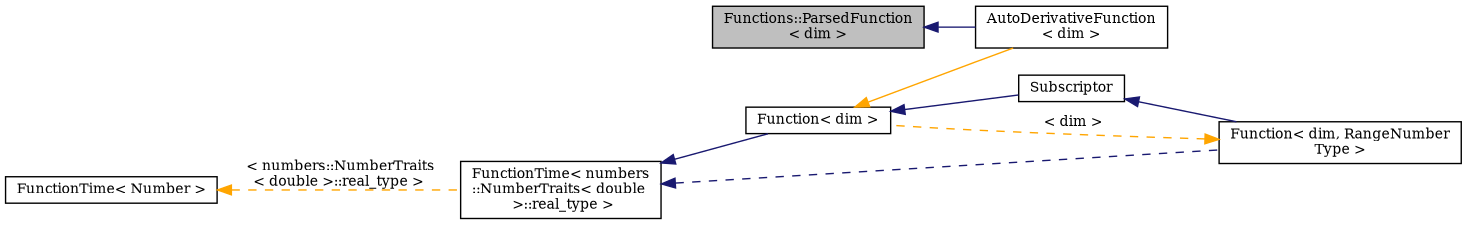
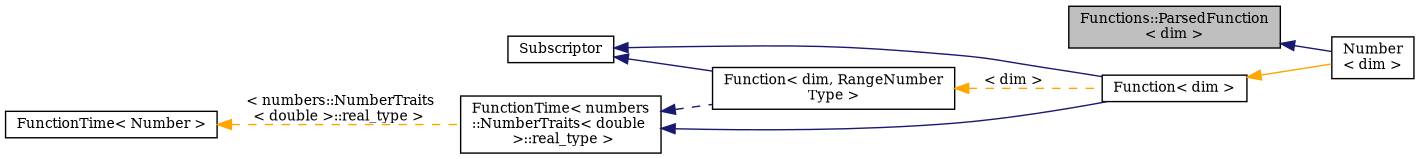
(1072, 27) -> (1373, 58)
(962, 102) -> (866, 48)
